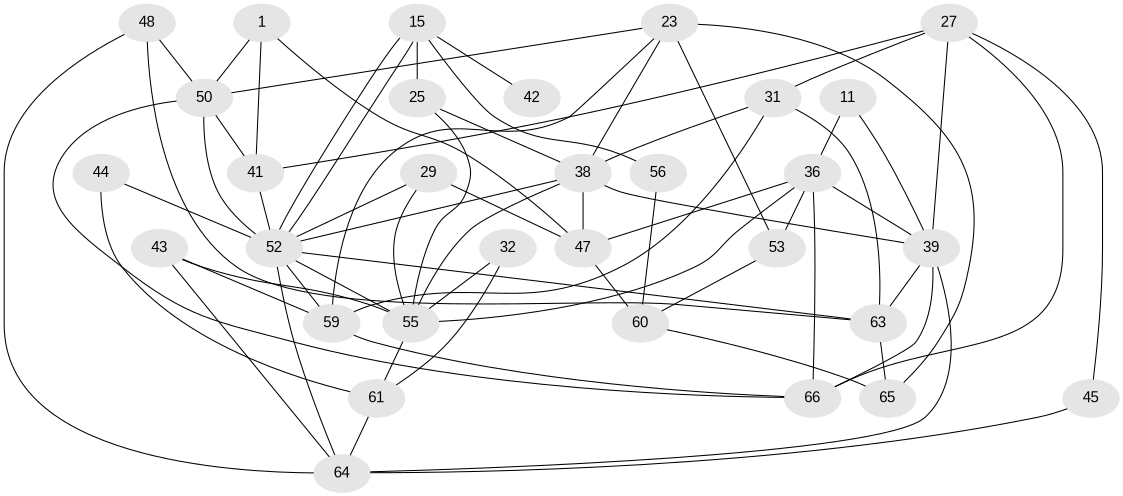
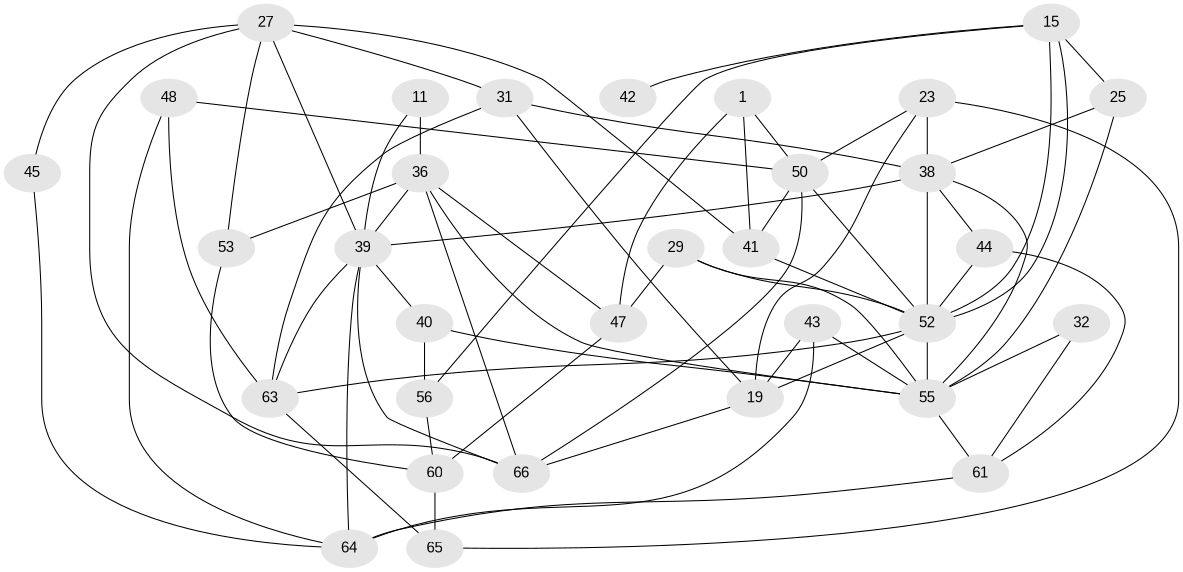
(723, 136) -> (241, 135)
(583, 211) -> (956, 211)
(332, 323) -> (755, 398)
none -> (425, 323)
(300, 363) -> none
